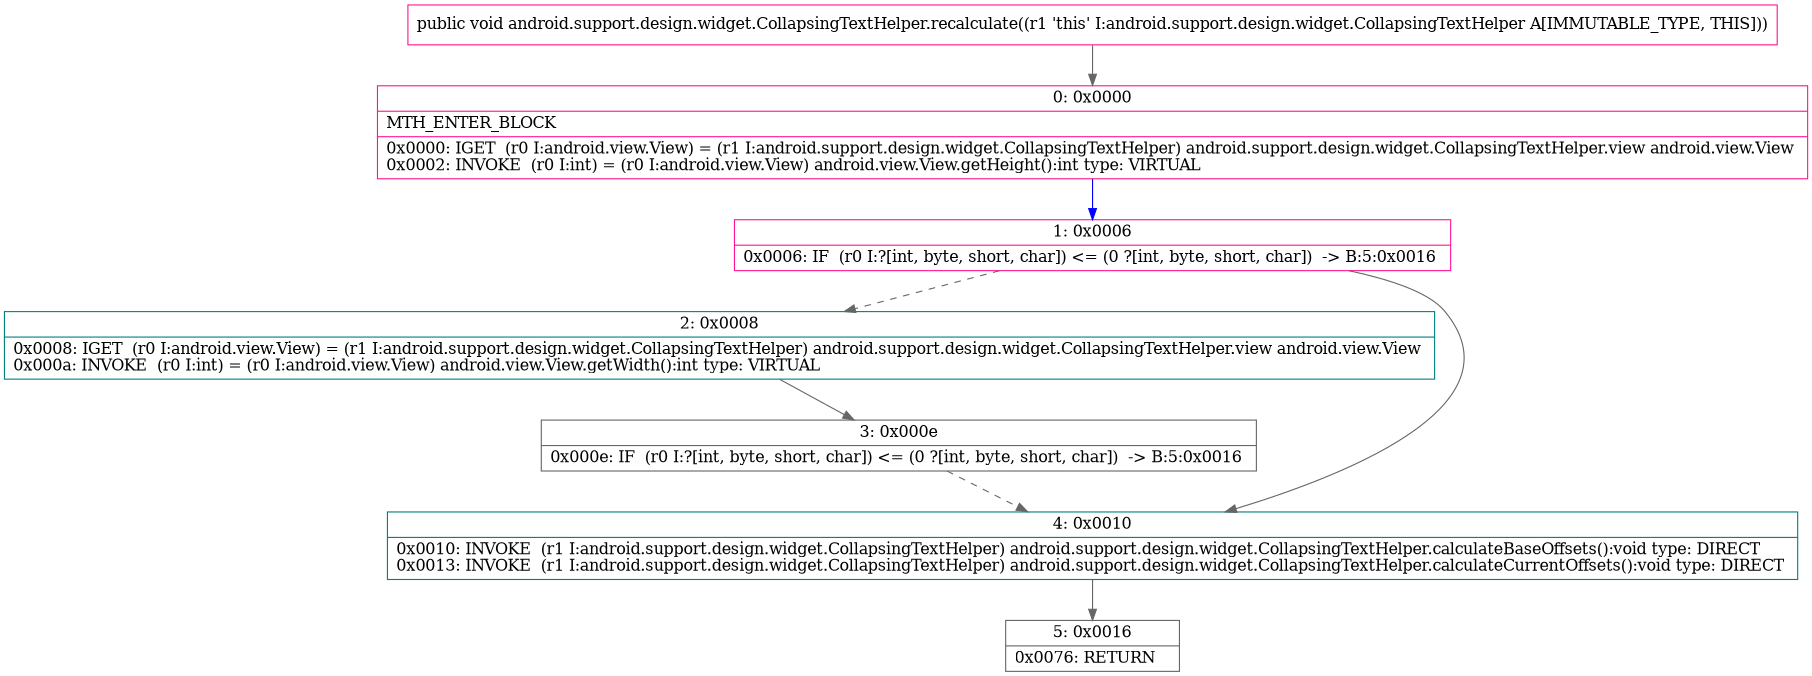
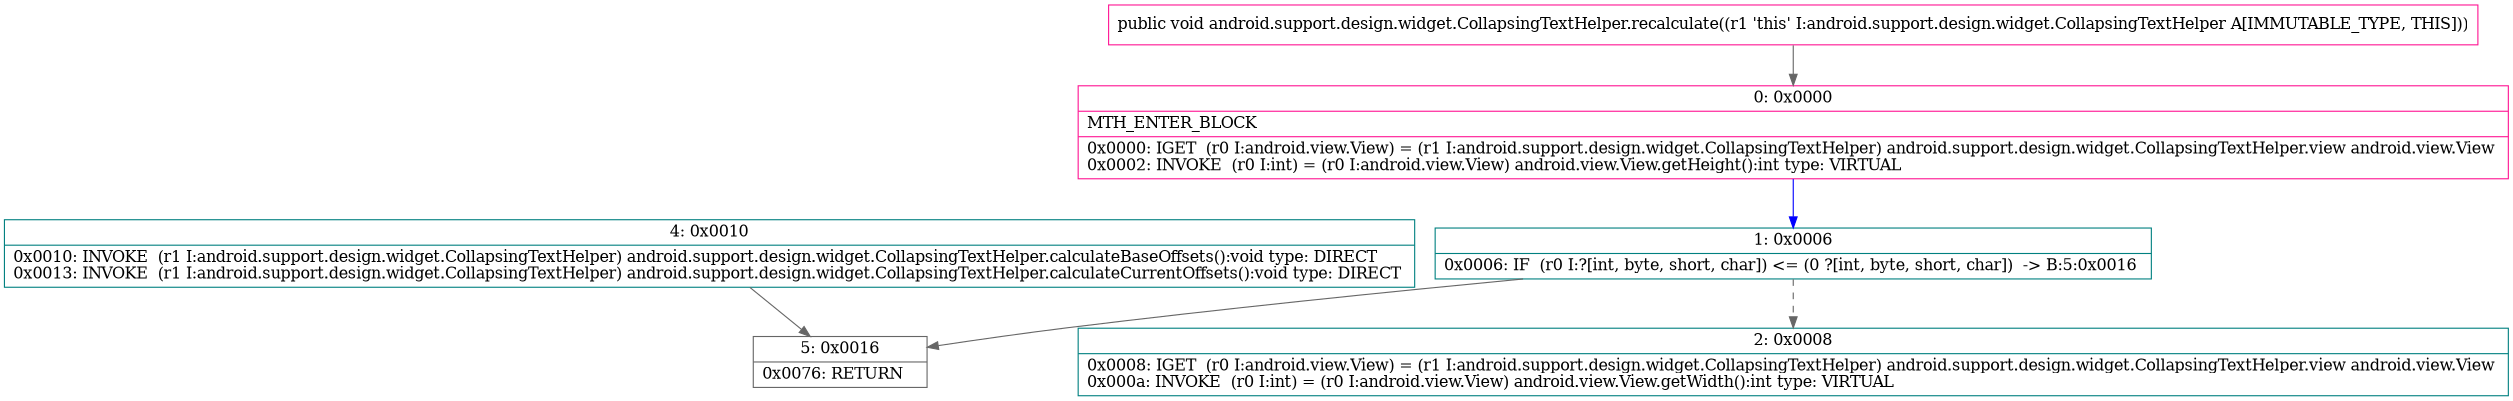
(1093, 245) -> (1793, 253)
(1434, 413) -> (1230, 309)
(899, 446) -> none
